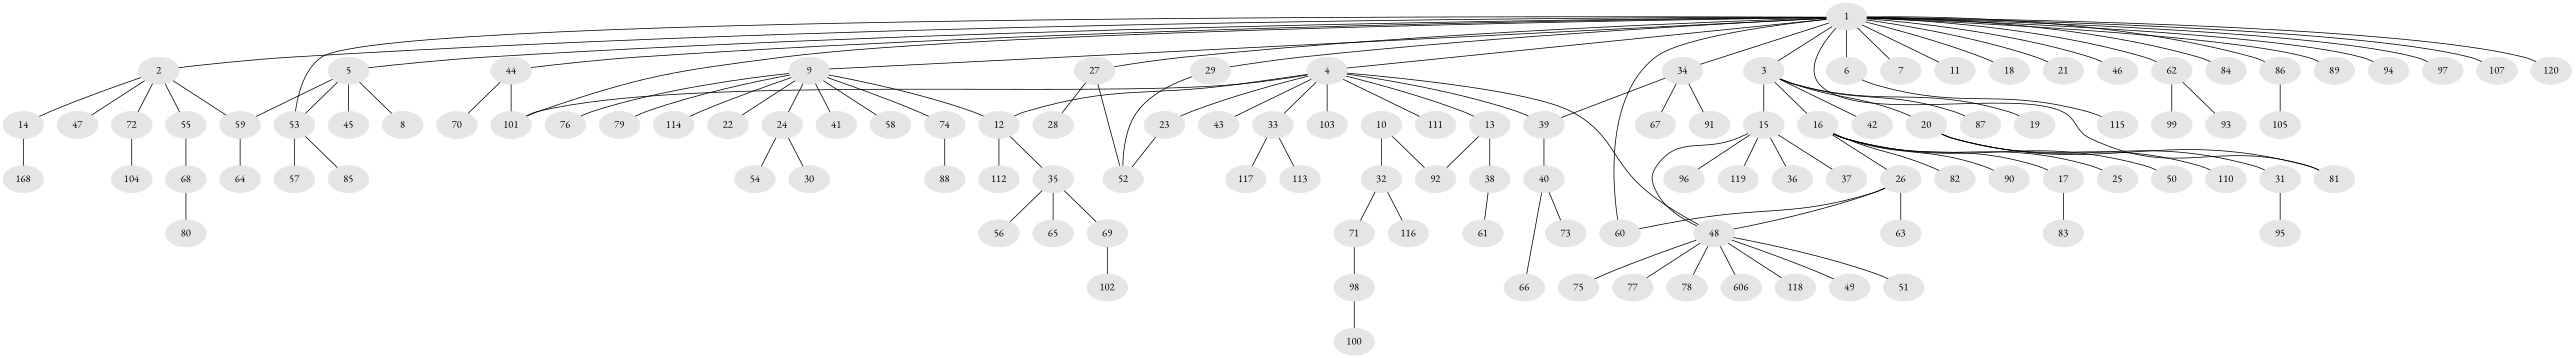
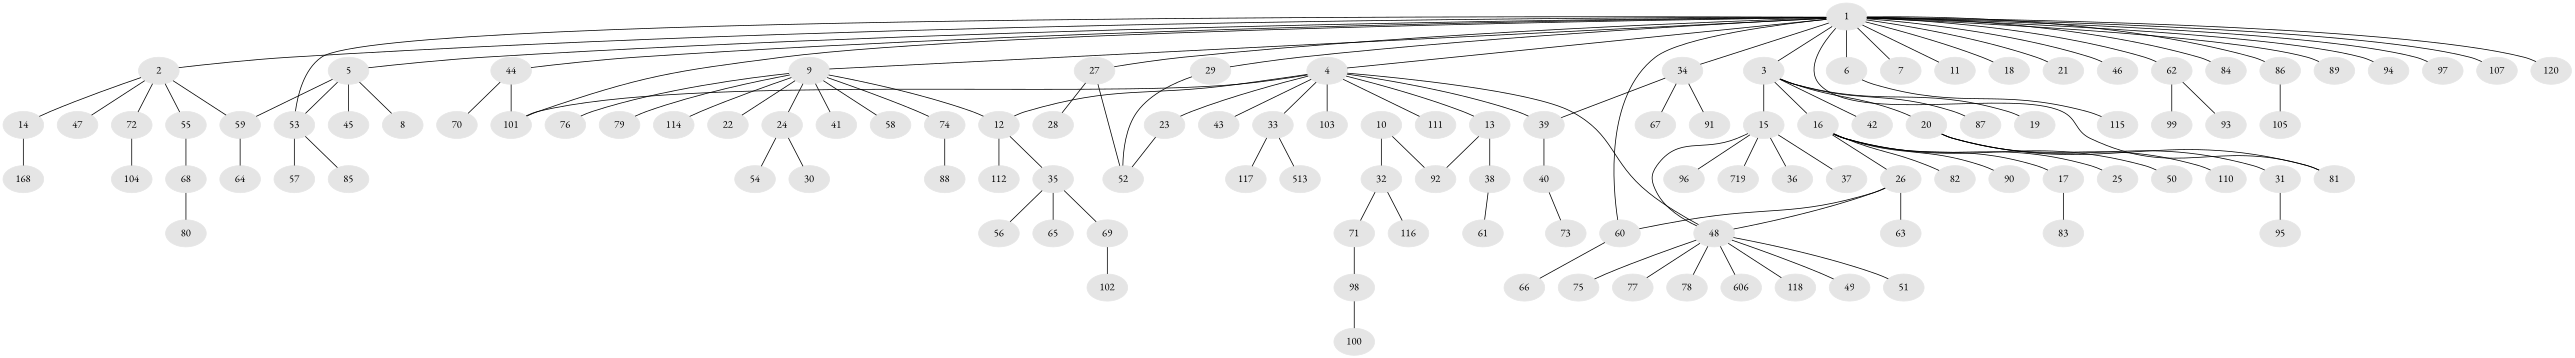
(1300, 179) -> (1300, 179)
(1738, 179) -> (1738, 179)
(1534, 233) -> (1572, 260)
